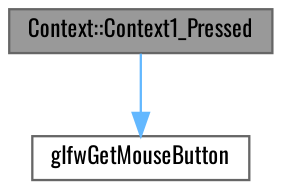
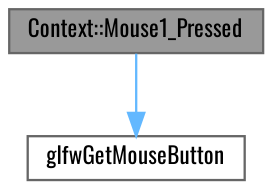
(141, 31) -> (136, 31)
